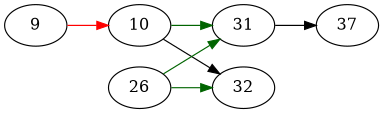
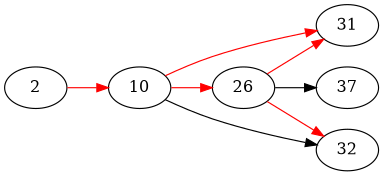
(36, 25) -> (36, 88)
(186, 25) -> (234, 50)
(290, 25) -> (290, 88)
(184, 61) -> (290, 60)
(186, 88) -> (290, 116)
none -> (186, 88)
